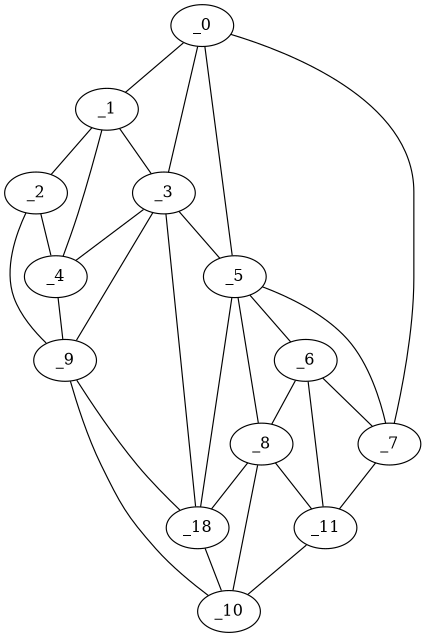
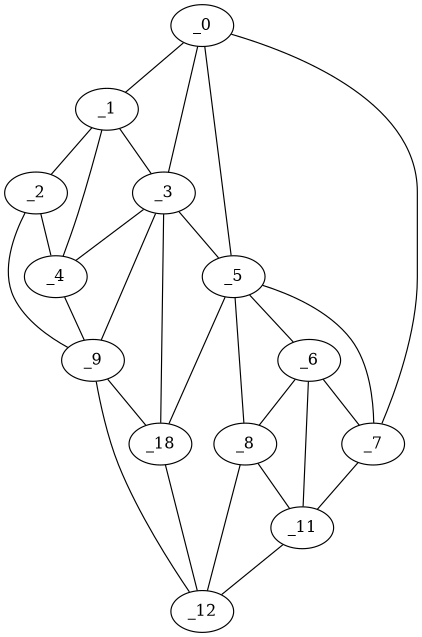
(230, 486) -> none
(229, 611) -> (202, 611)
